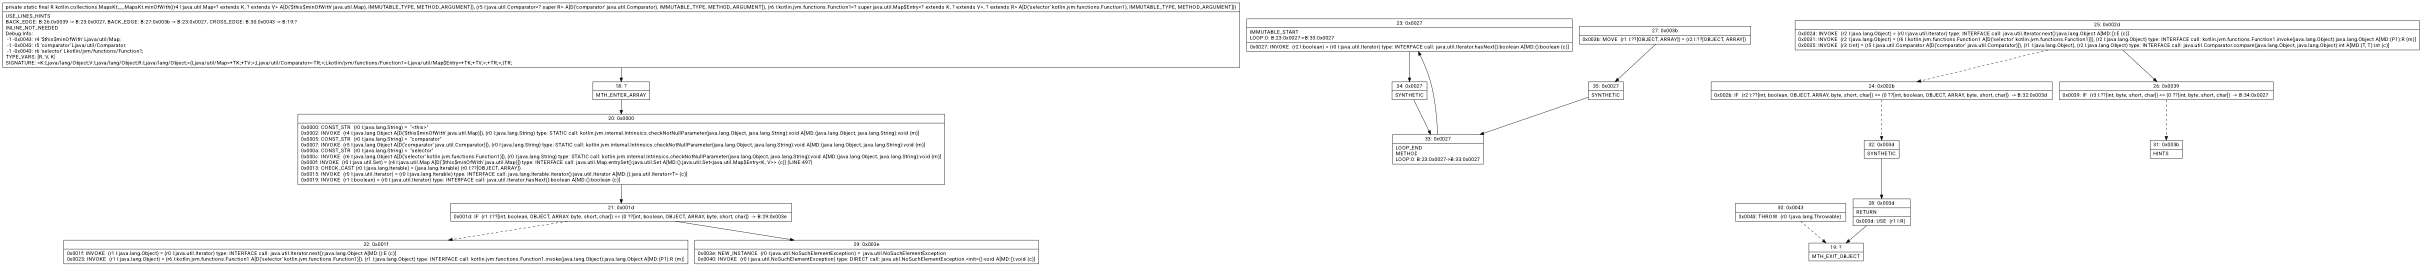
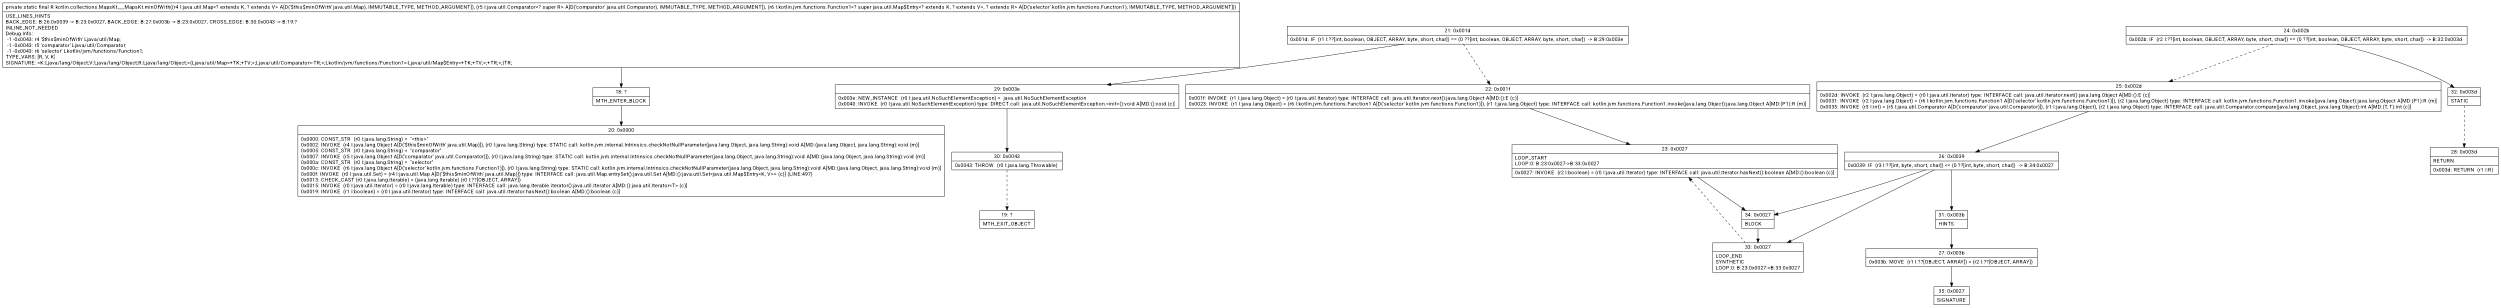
(1274, 32) -> (1531, 158)
(1984, 65) -> (2223, 62)
(1433, 94) -> (1718, 212)
(621, 95) -> (621, 101)
(1410, 95) -> (1754, 224)
(1606, 95) -> (1952, 300)
(1536, 115) -> (1863, 205)
(1882, 118) -> (2395, 61)
(2166, 118) -> (1952, 188)
none -> (1578, 126)
none -> (1007, 128)
(1407, 154) -> (1730, 262)
(1882, 154) -> (2460, 101)
(1882, 177) -> (2464, 125)
(621, 192) -> none
none -> (1852, 193)
(1882, 221) -> (2464, 170)
(1858, 233) -> none
none -> (1952, 237)
